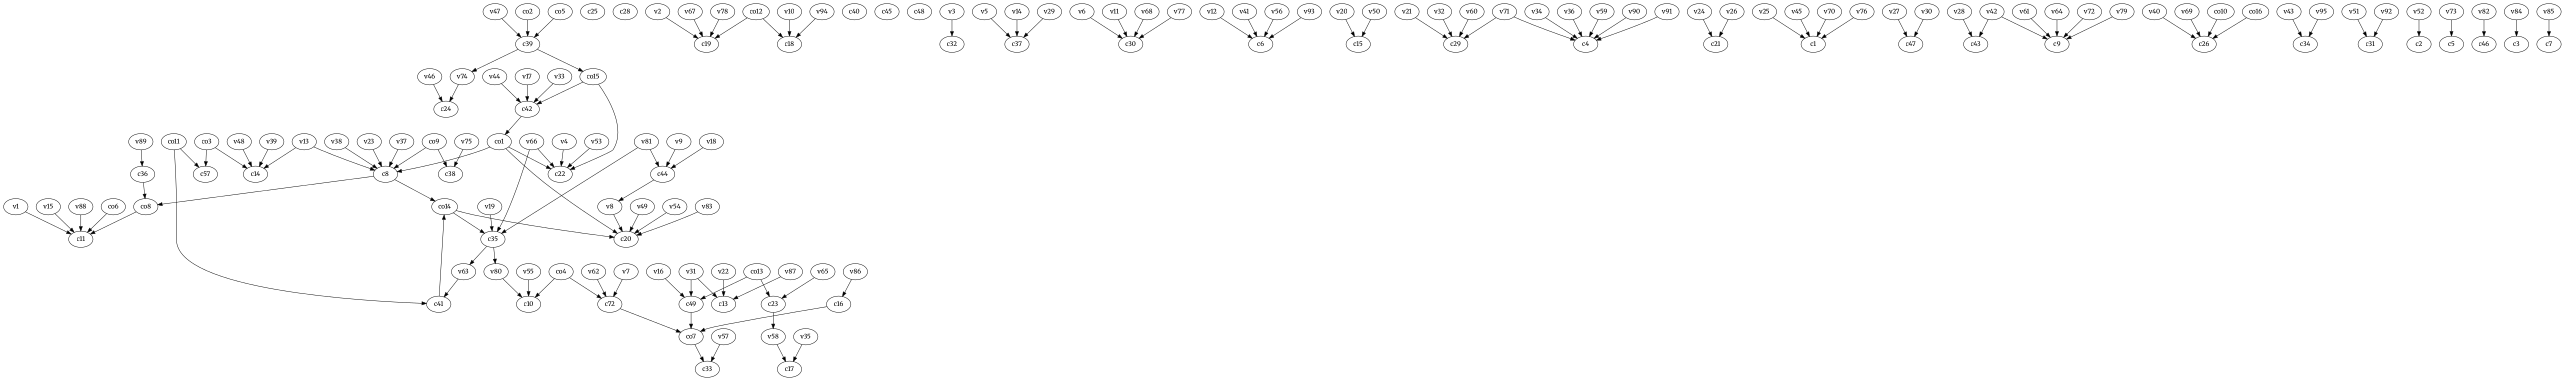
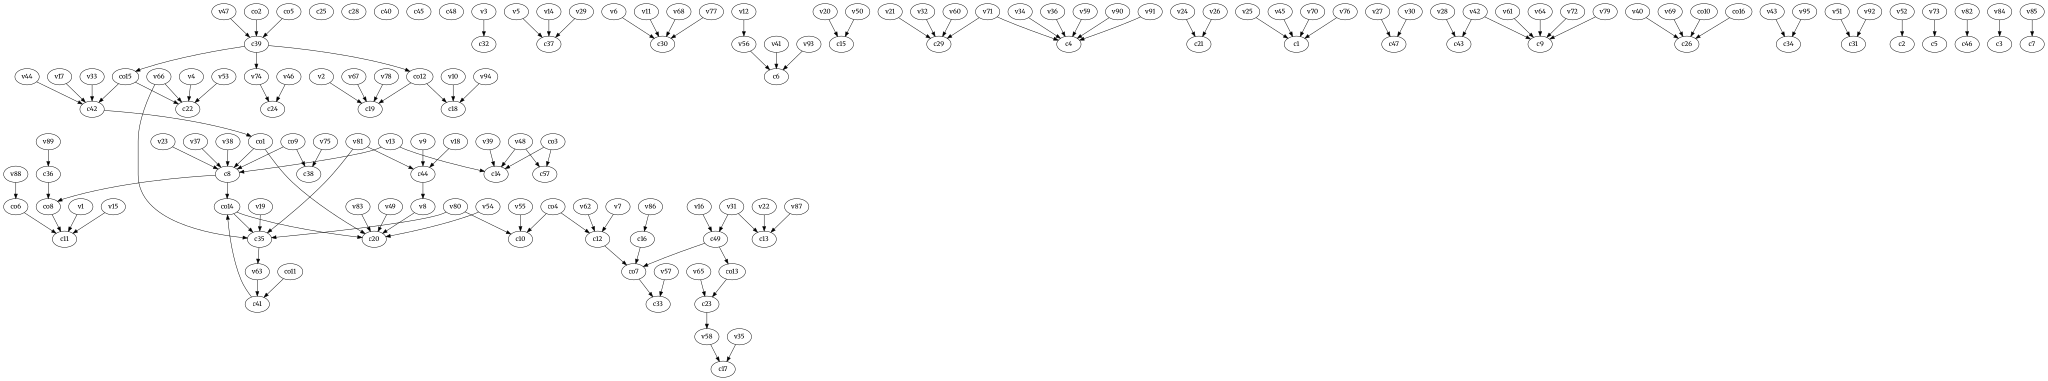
(1235, 27) -> (744, 26)
none -> (338, 54)
(525, 155) -> none
(188, 156) -> (532, 157)
(81, 221) -> (16, 188)
(494, 253) -> (362, 228)
(727, 287) -> (723, 253)
(610, 304) -> (598, 239)
